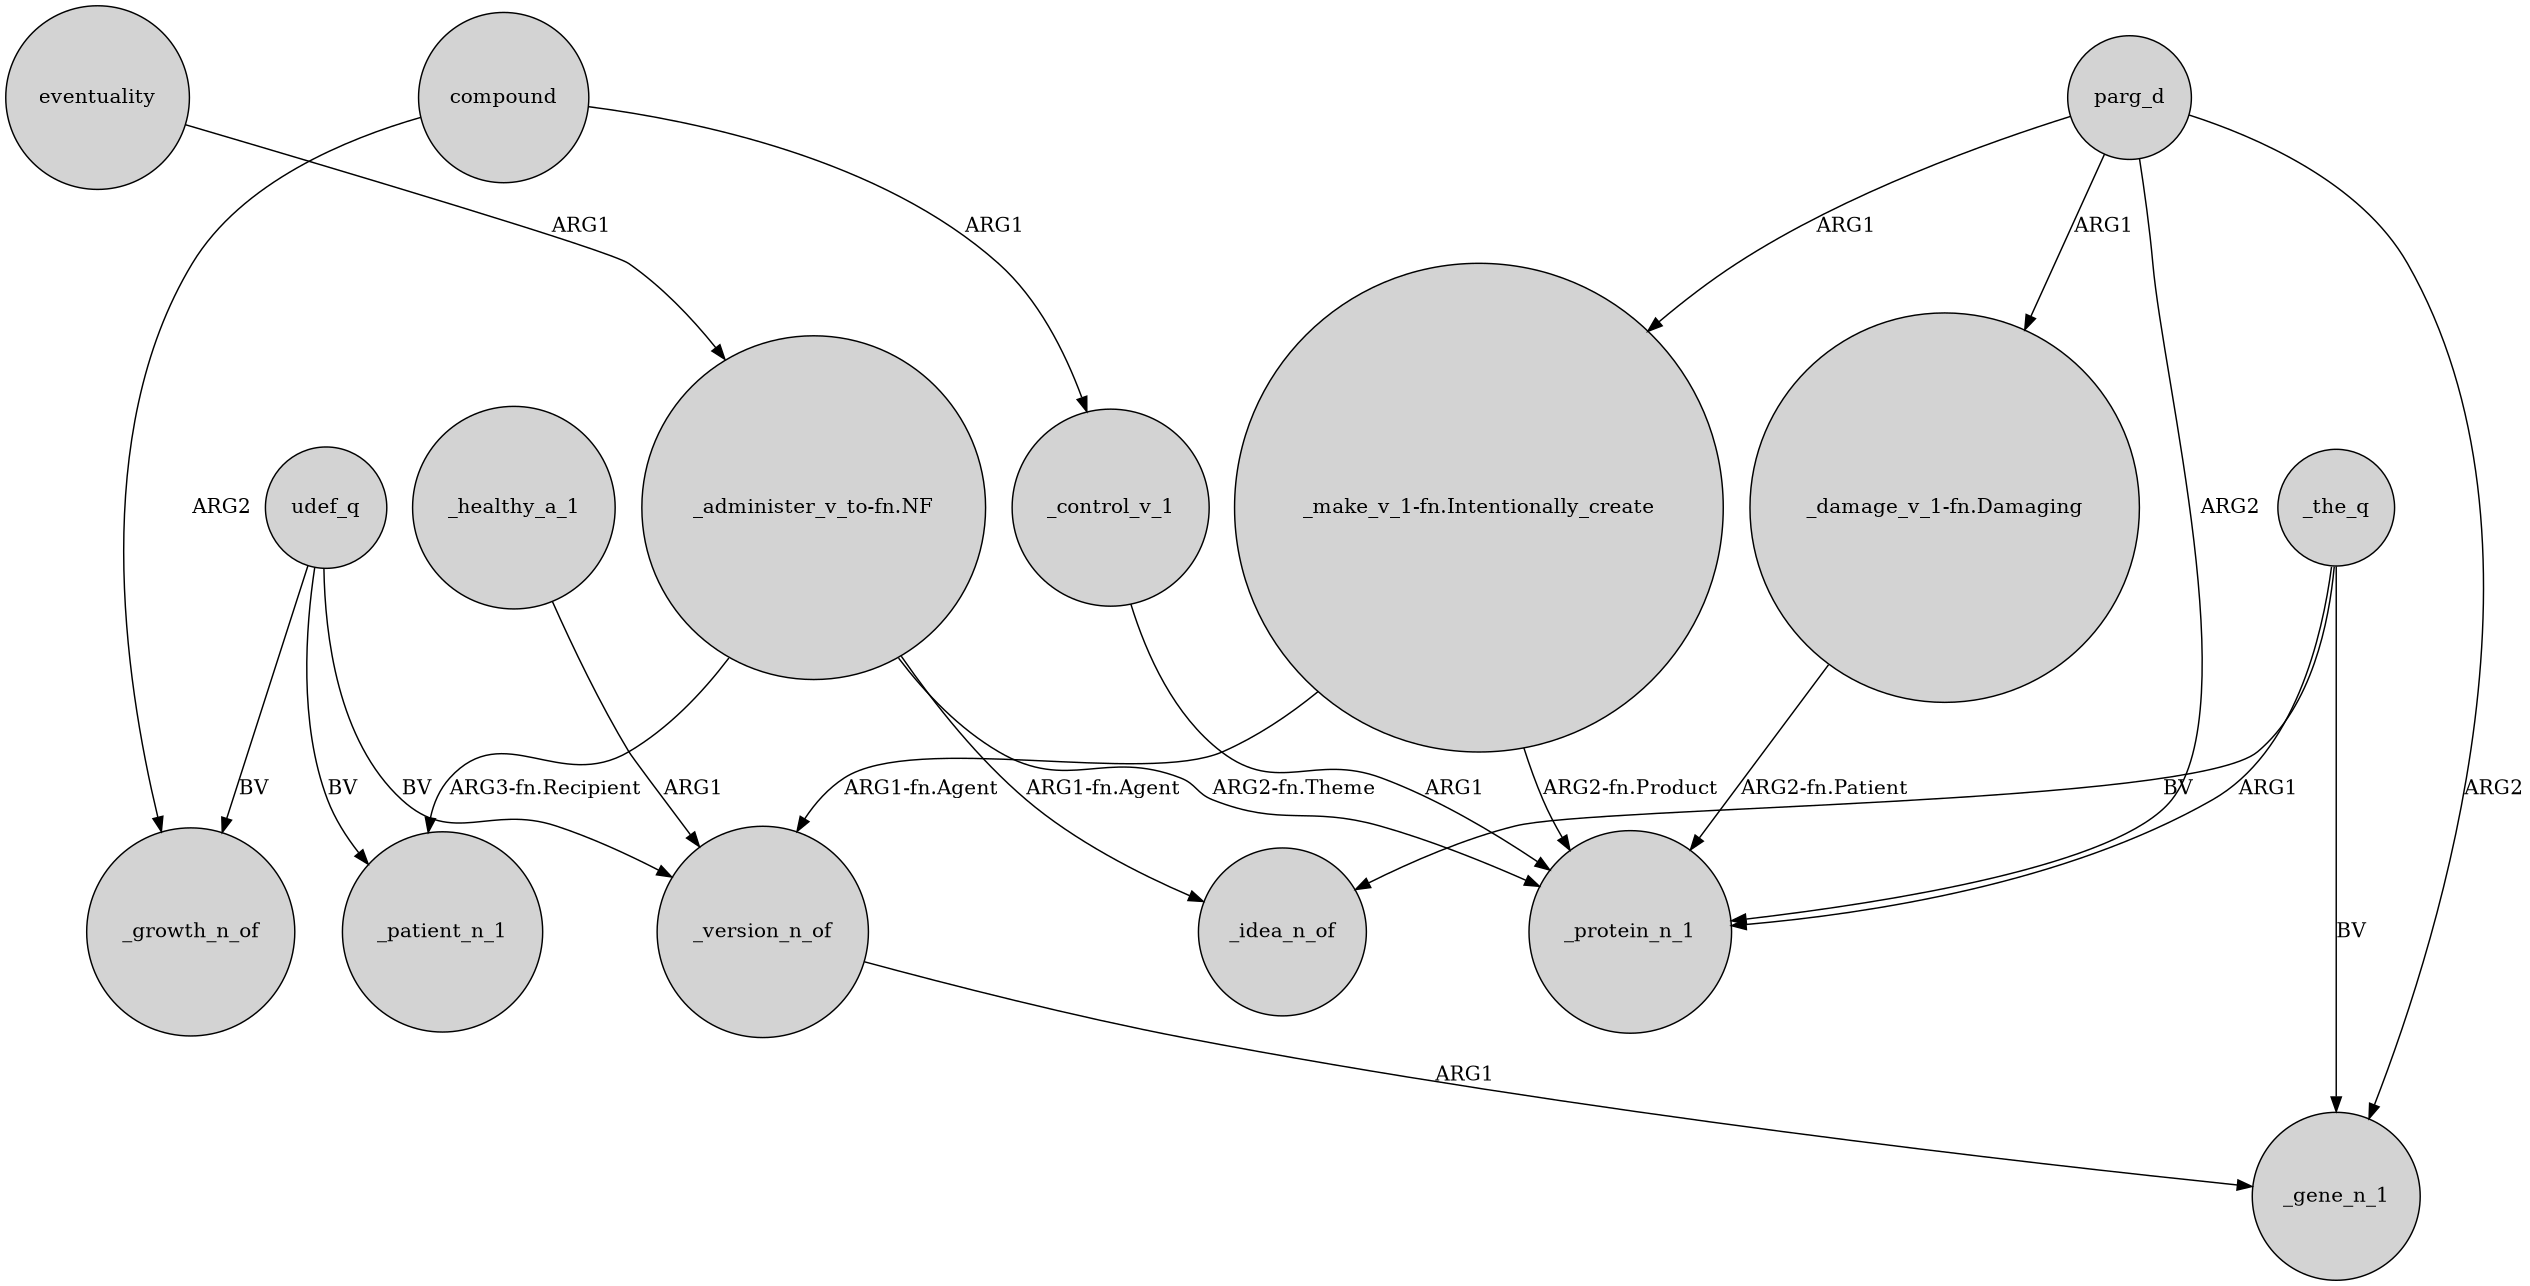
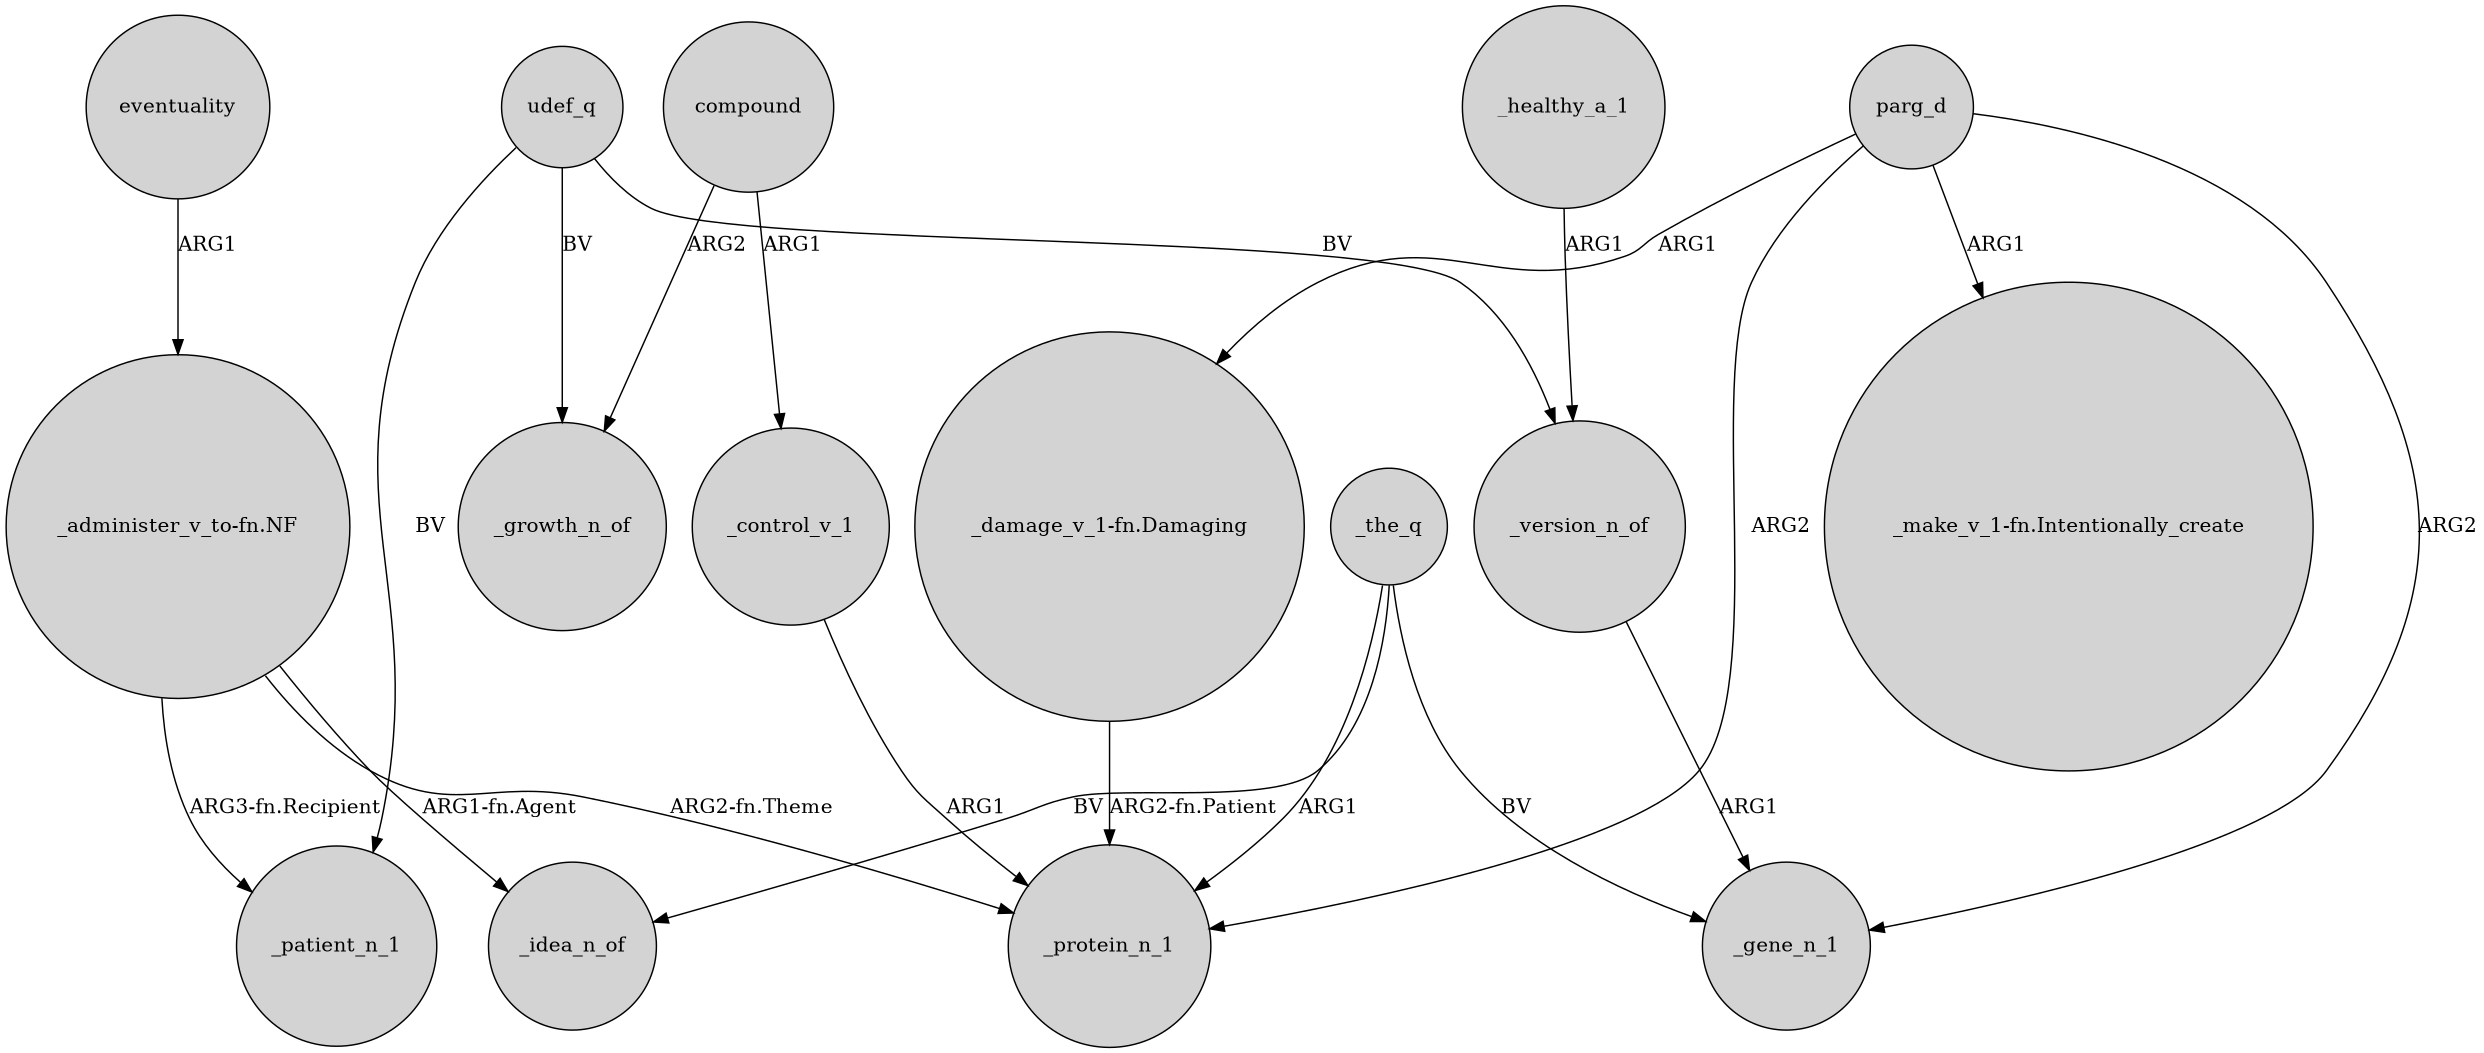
(964, 759) -> none
(1540, 794) -> none
